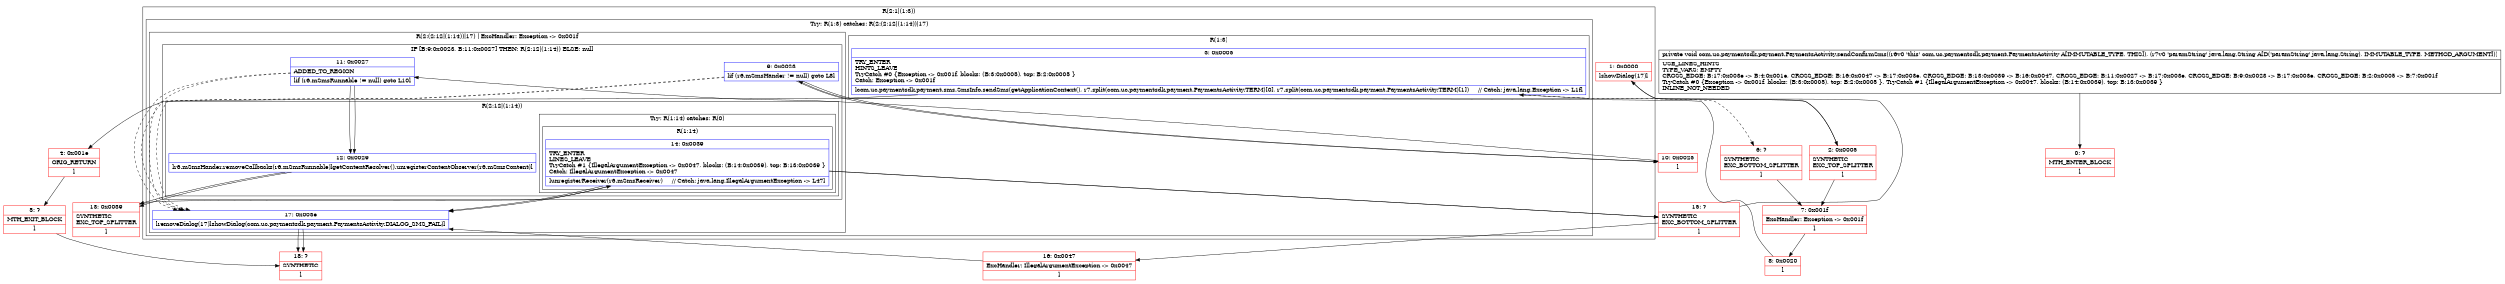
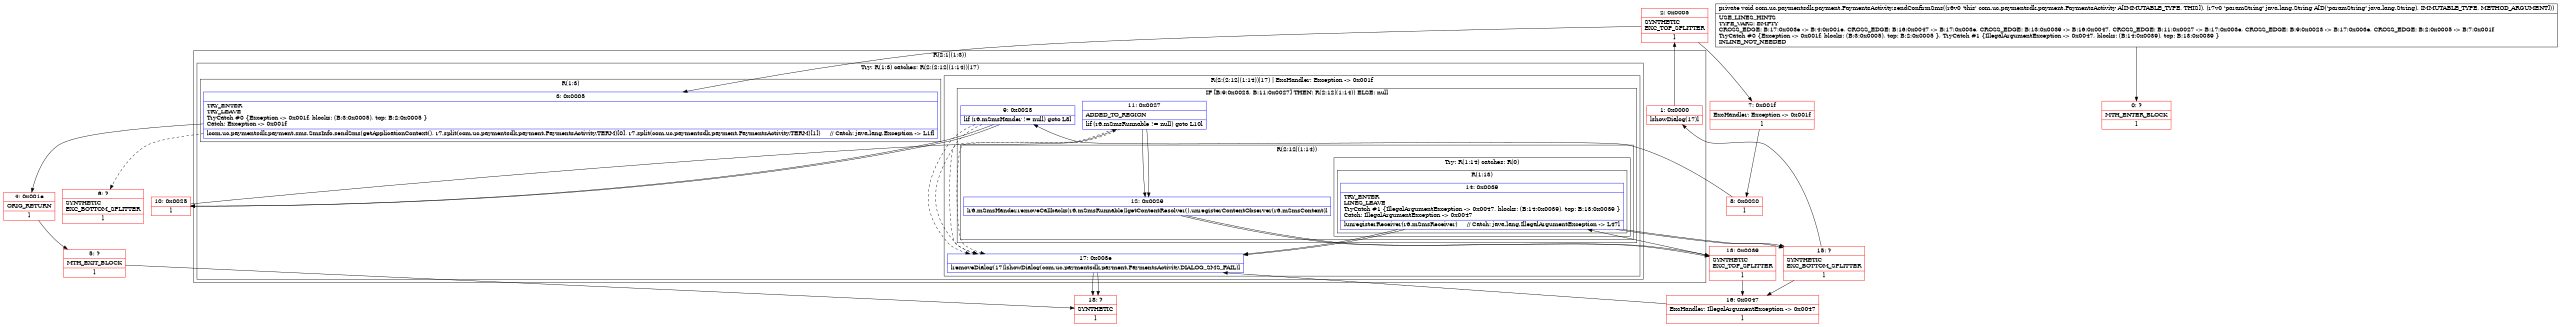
(876, 68) -> (224, 112)
(687, 131) -> (1482, 175)
(1788, 191) -> none
none -> (1743, 286)
